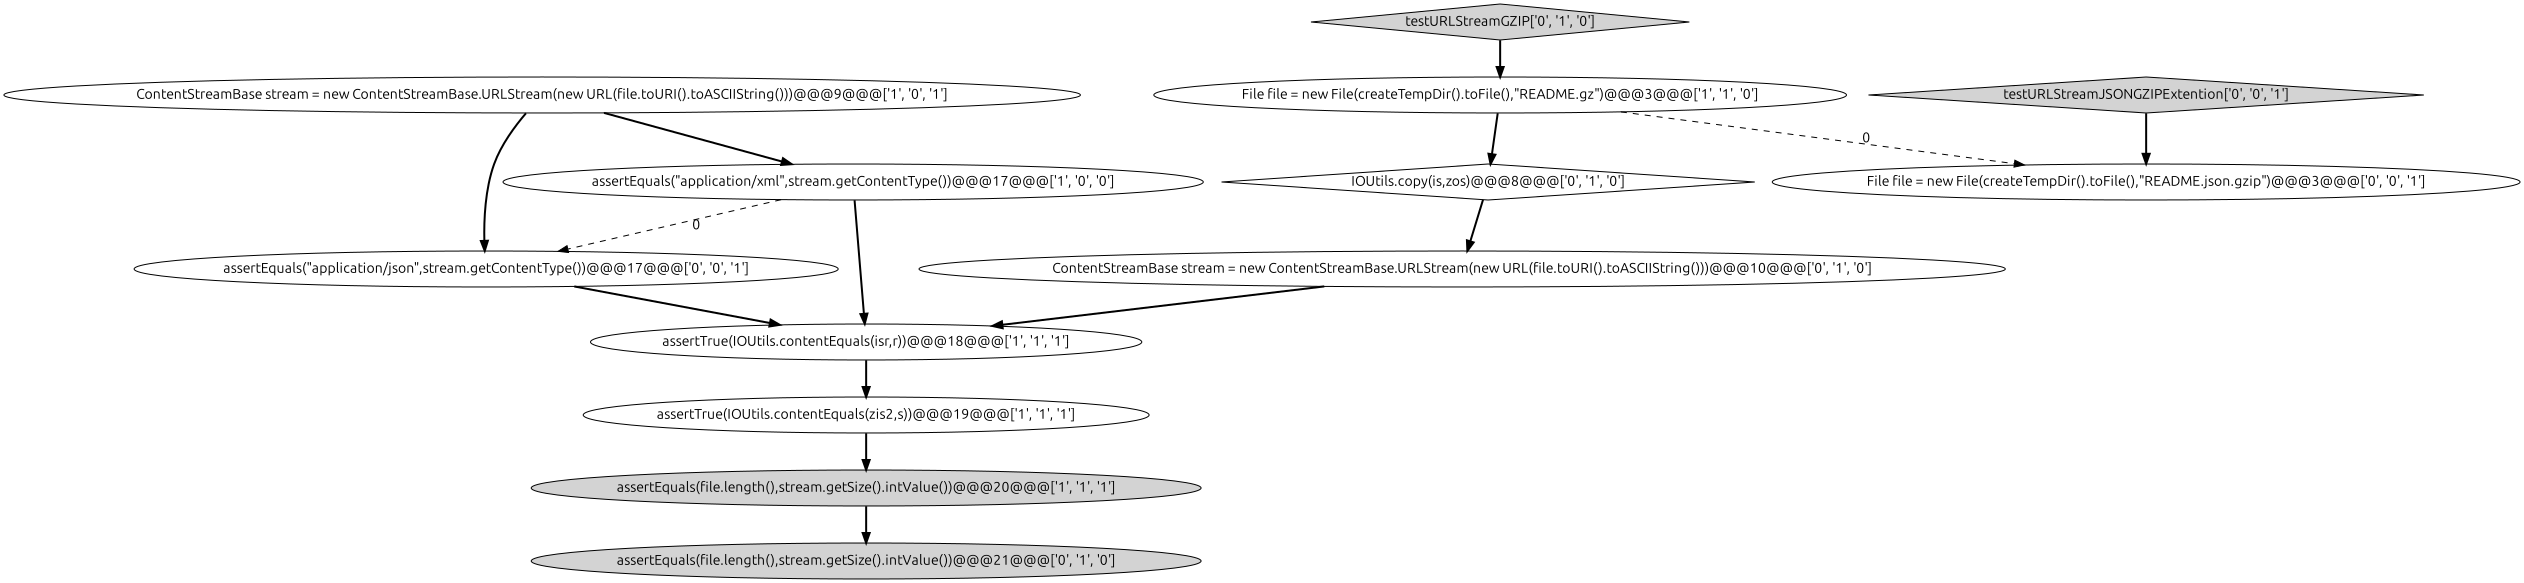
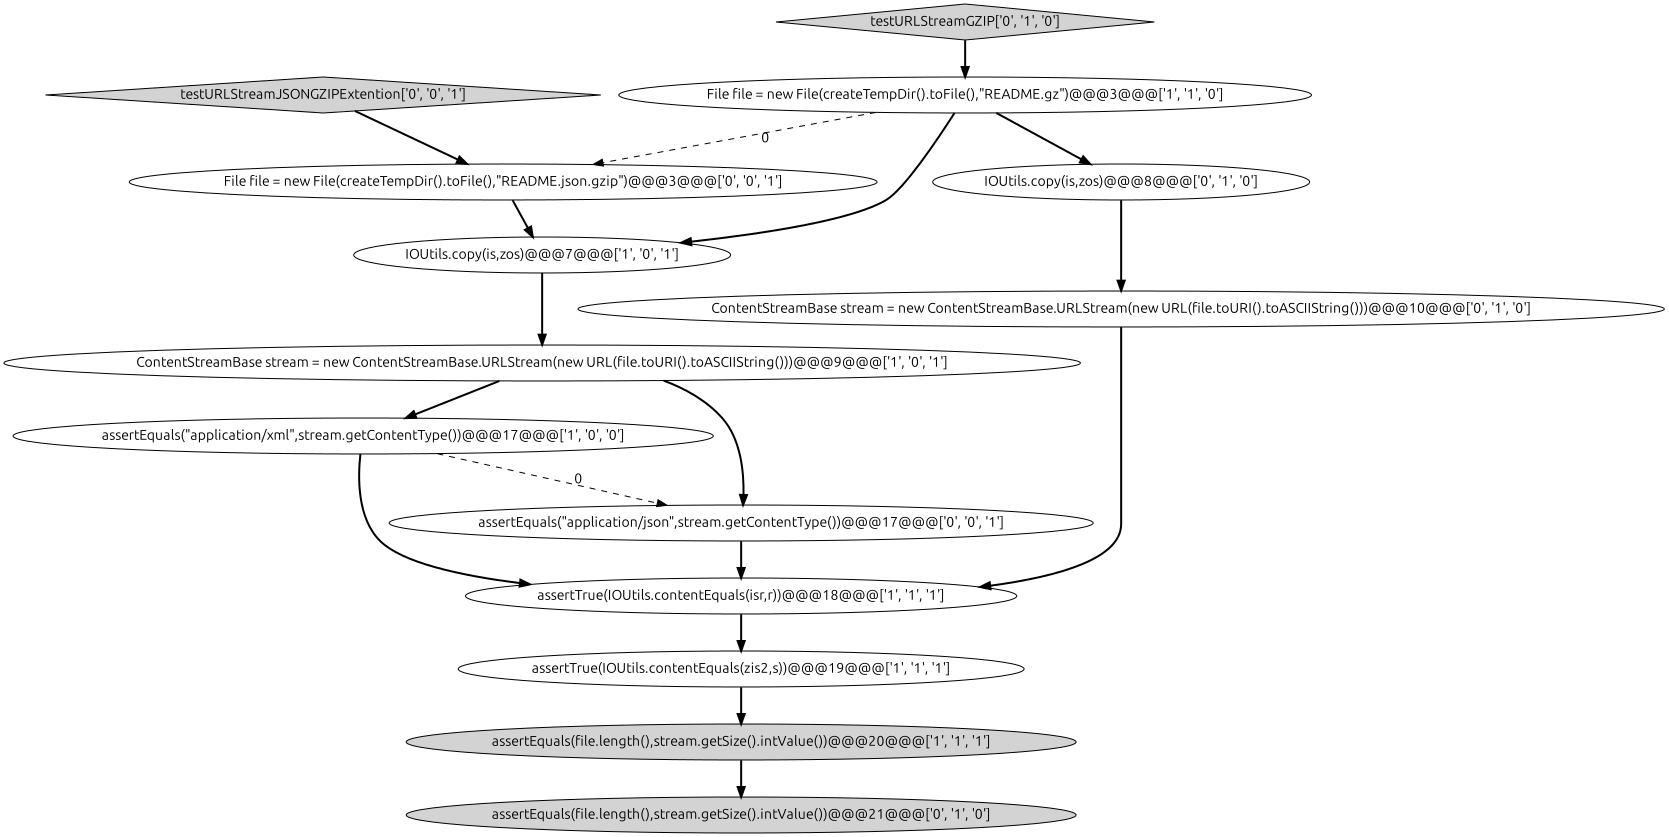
(1488, 182) -> (1121, 182)
none -> (542, 255)
